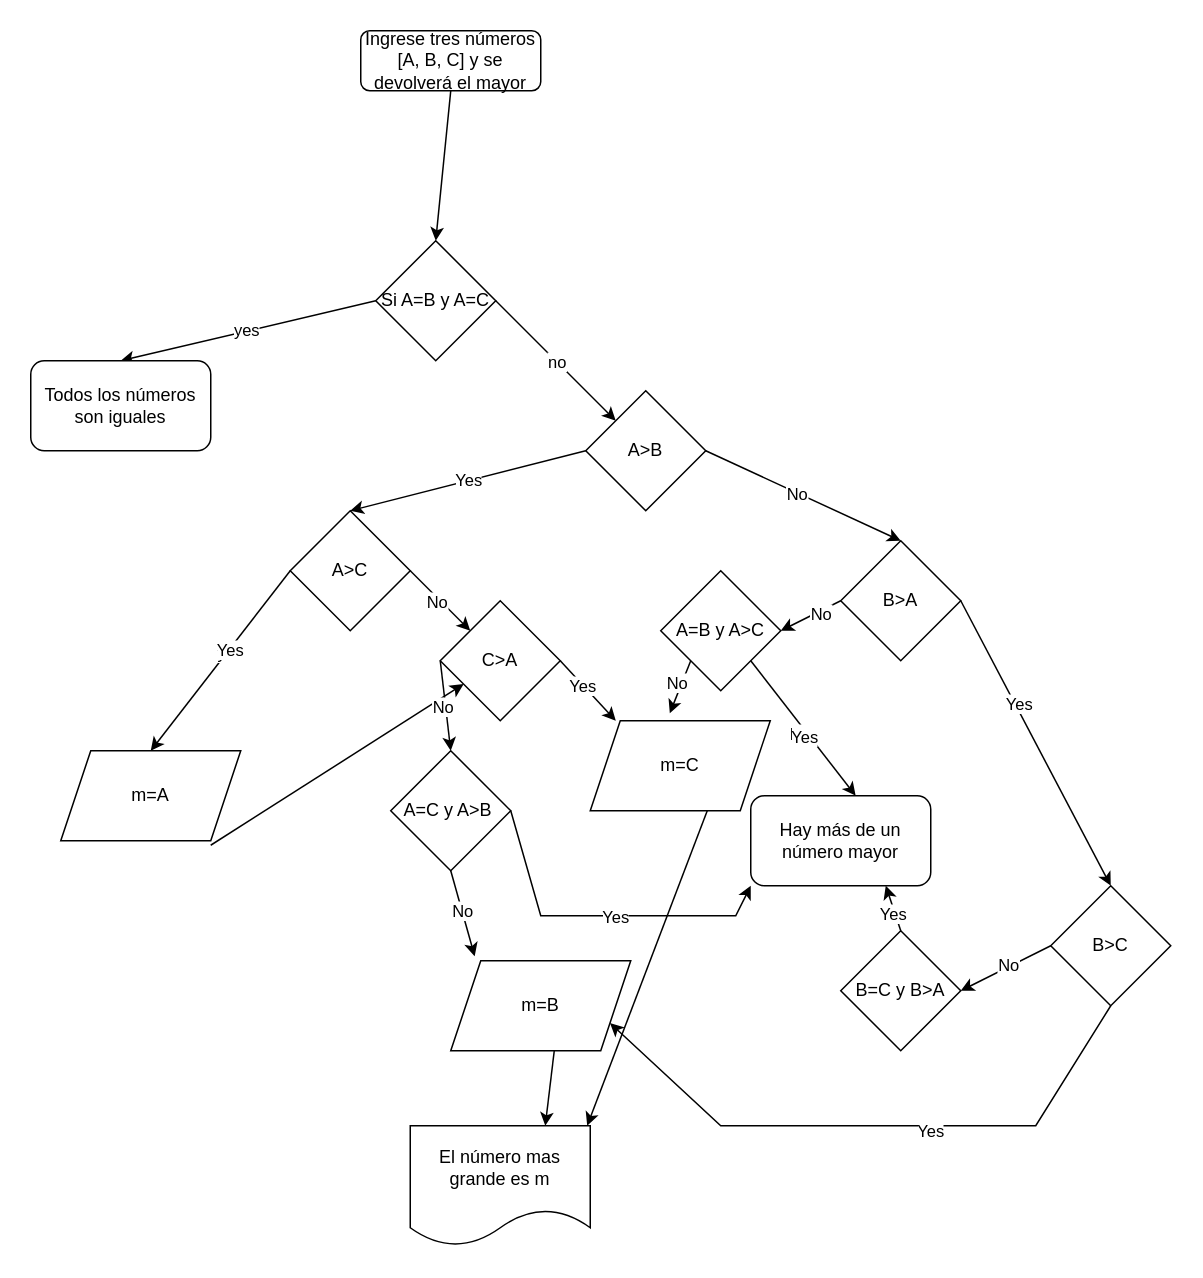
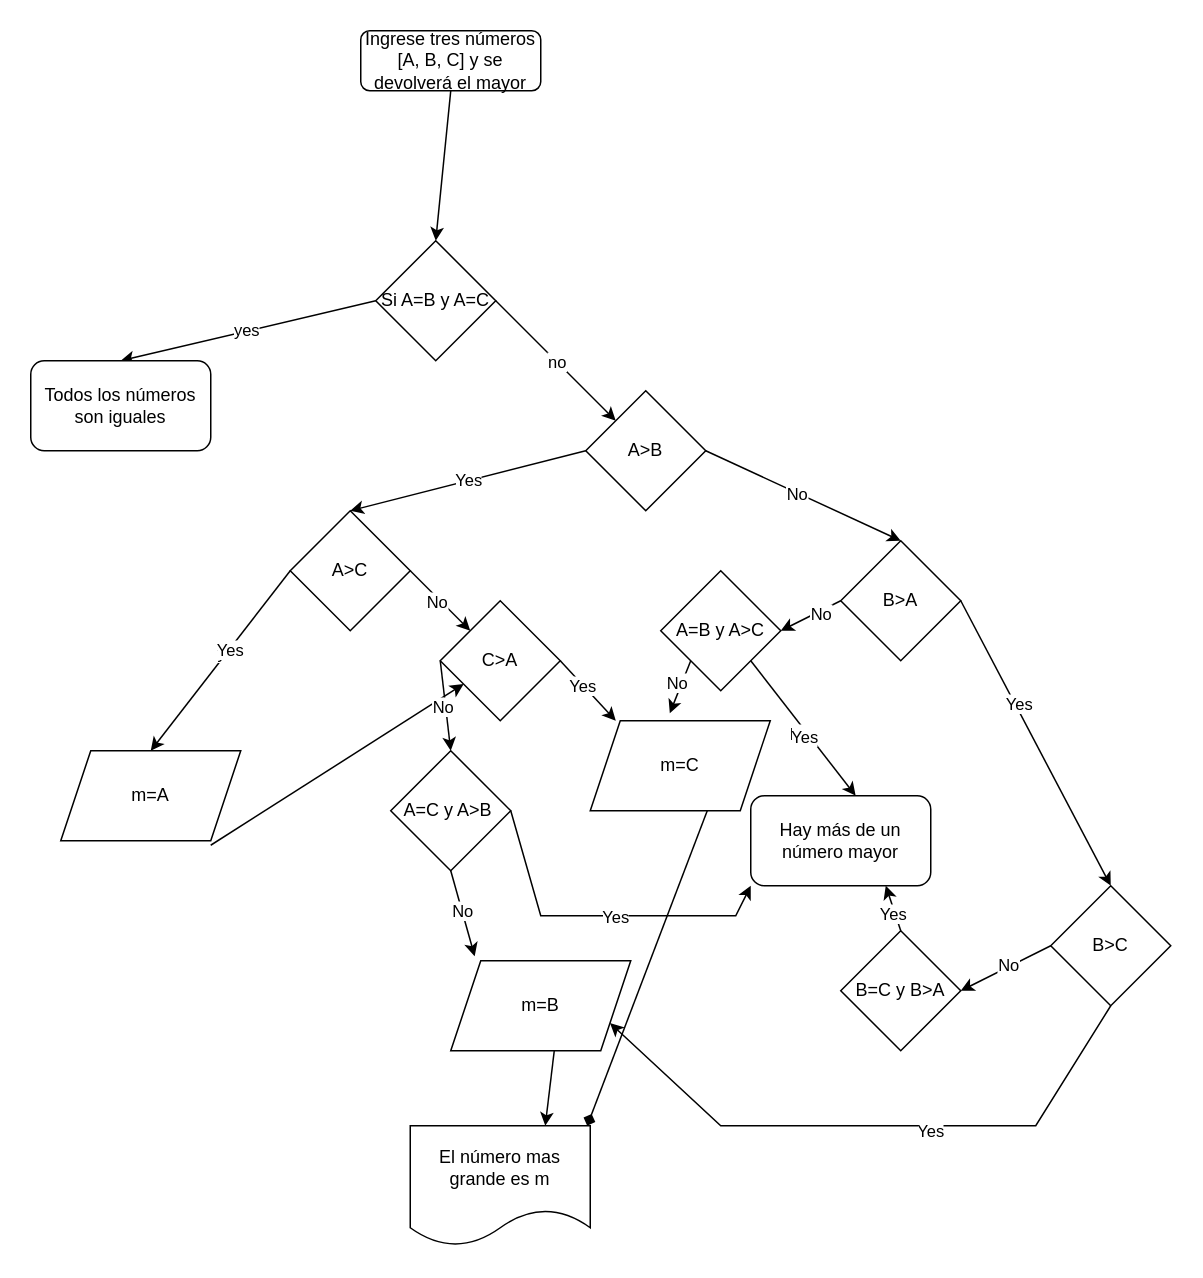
(591, 1115) -> (592, 1114)
